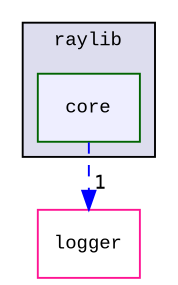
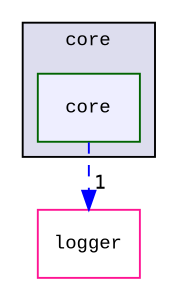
(89, 41) -> (89, 41)
